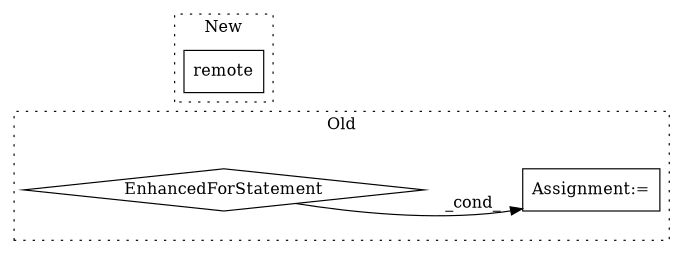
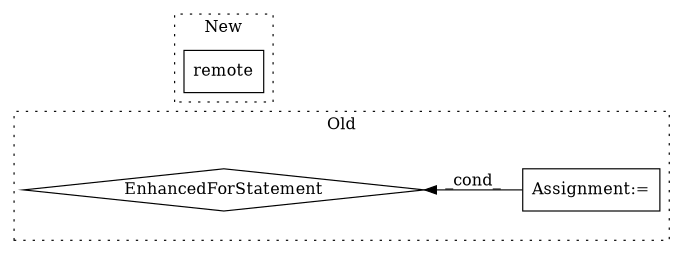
(403, 215) -> (480, 190)
